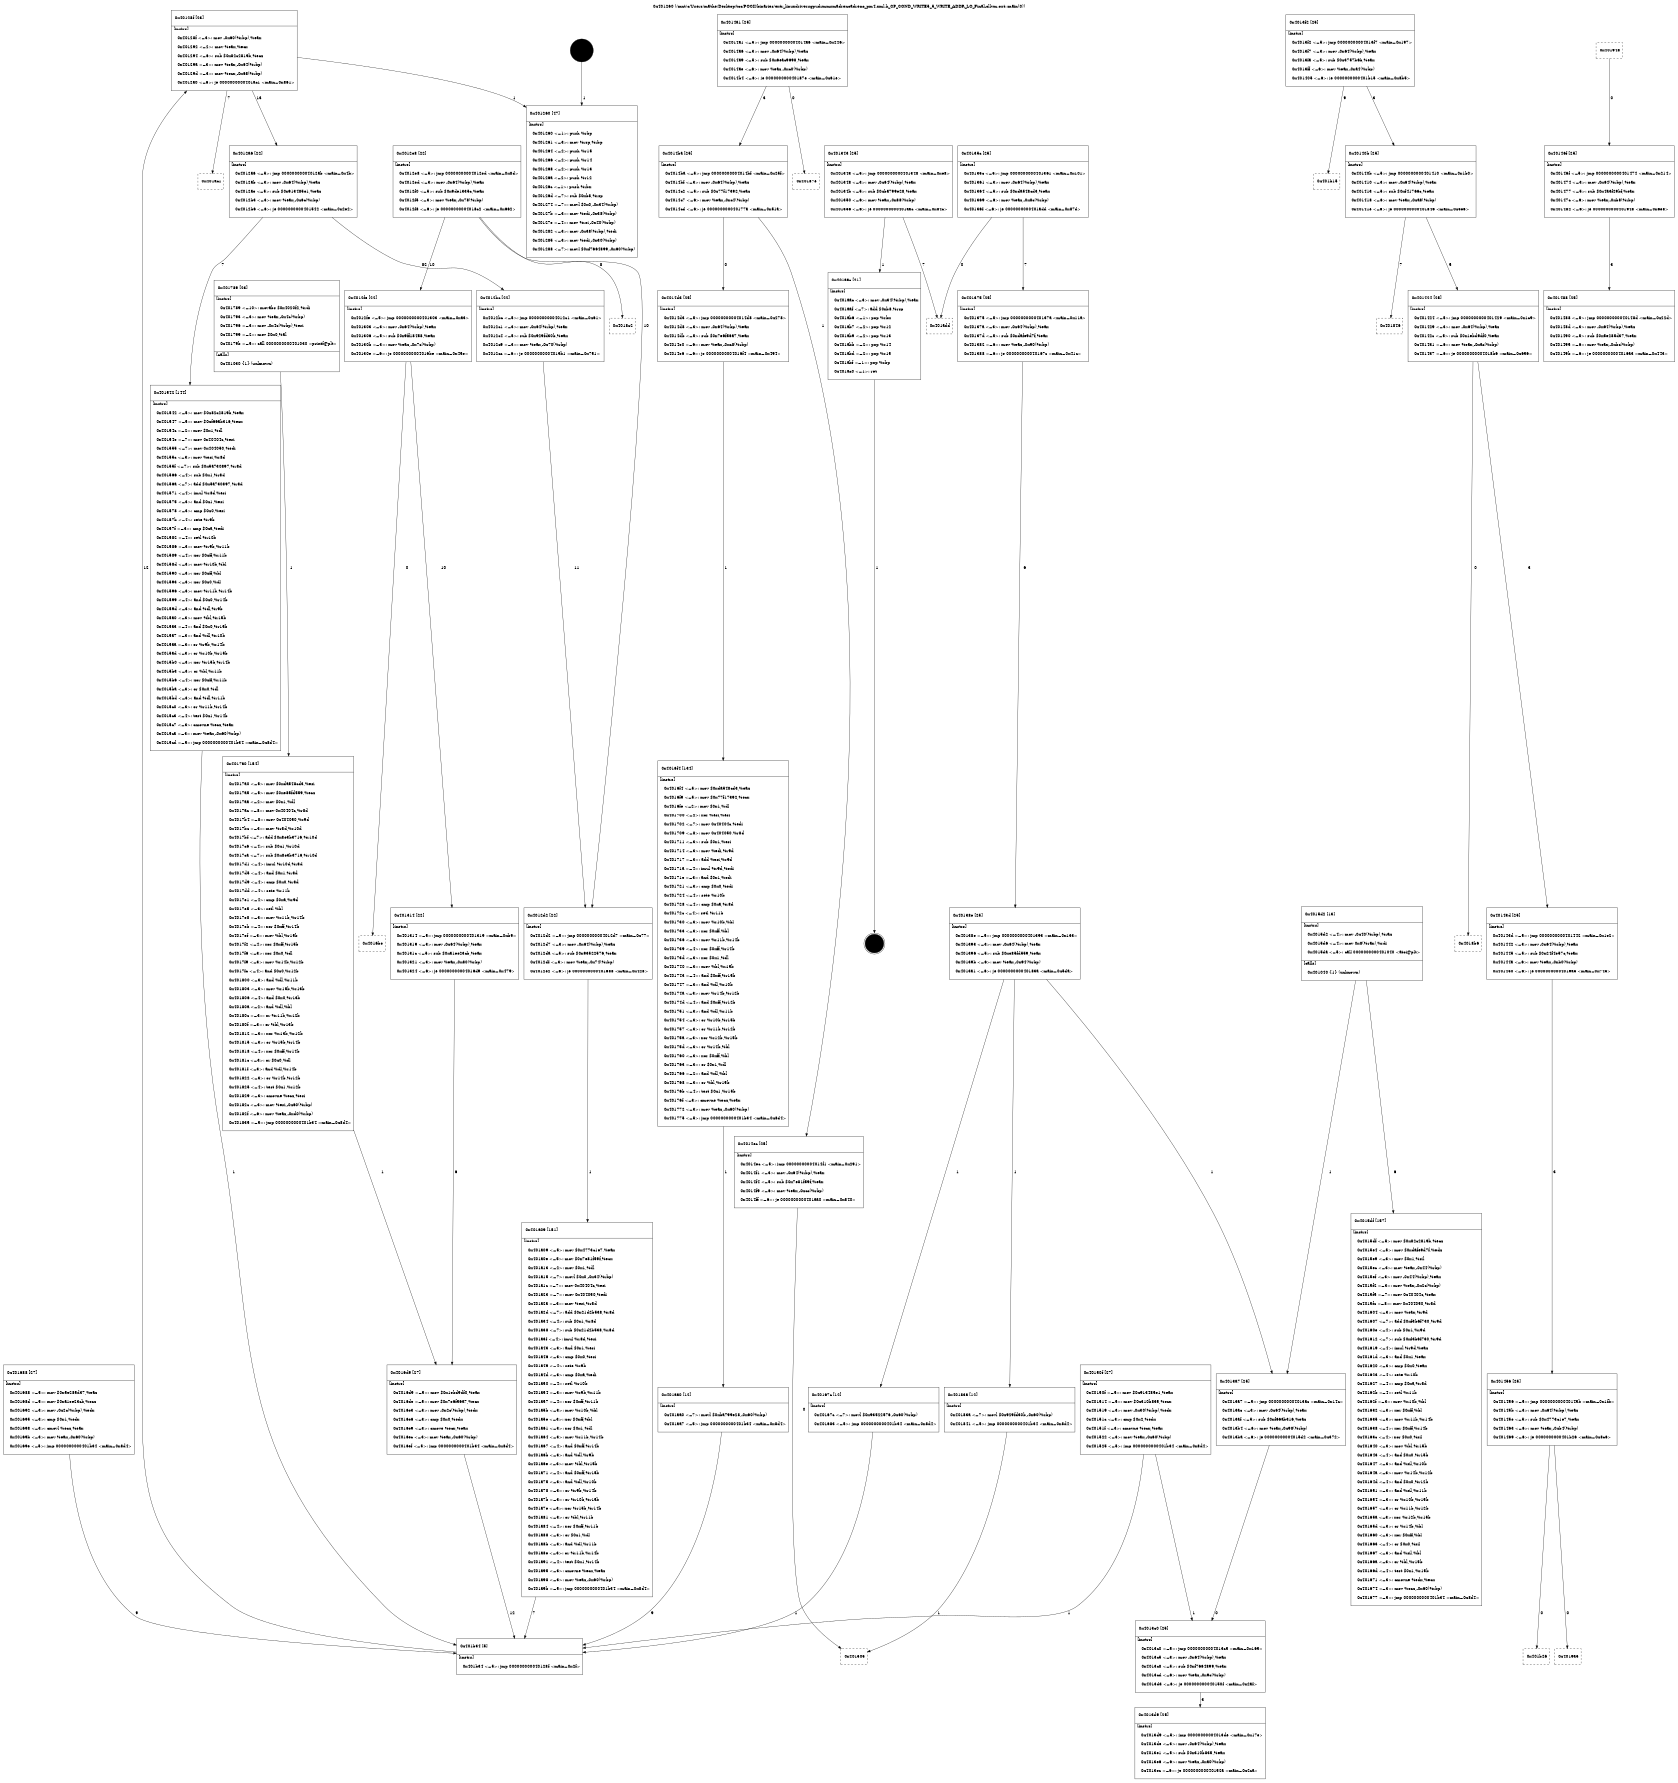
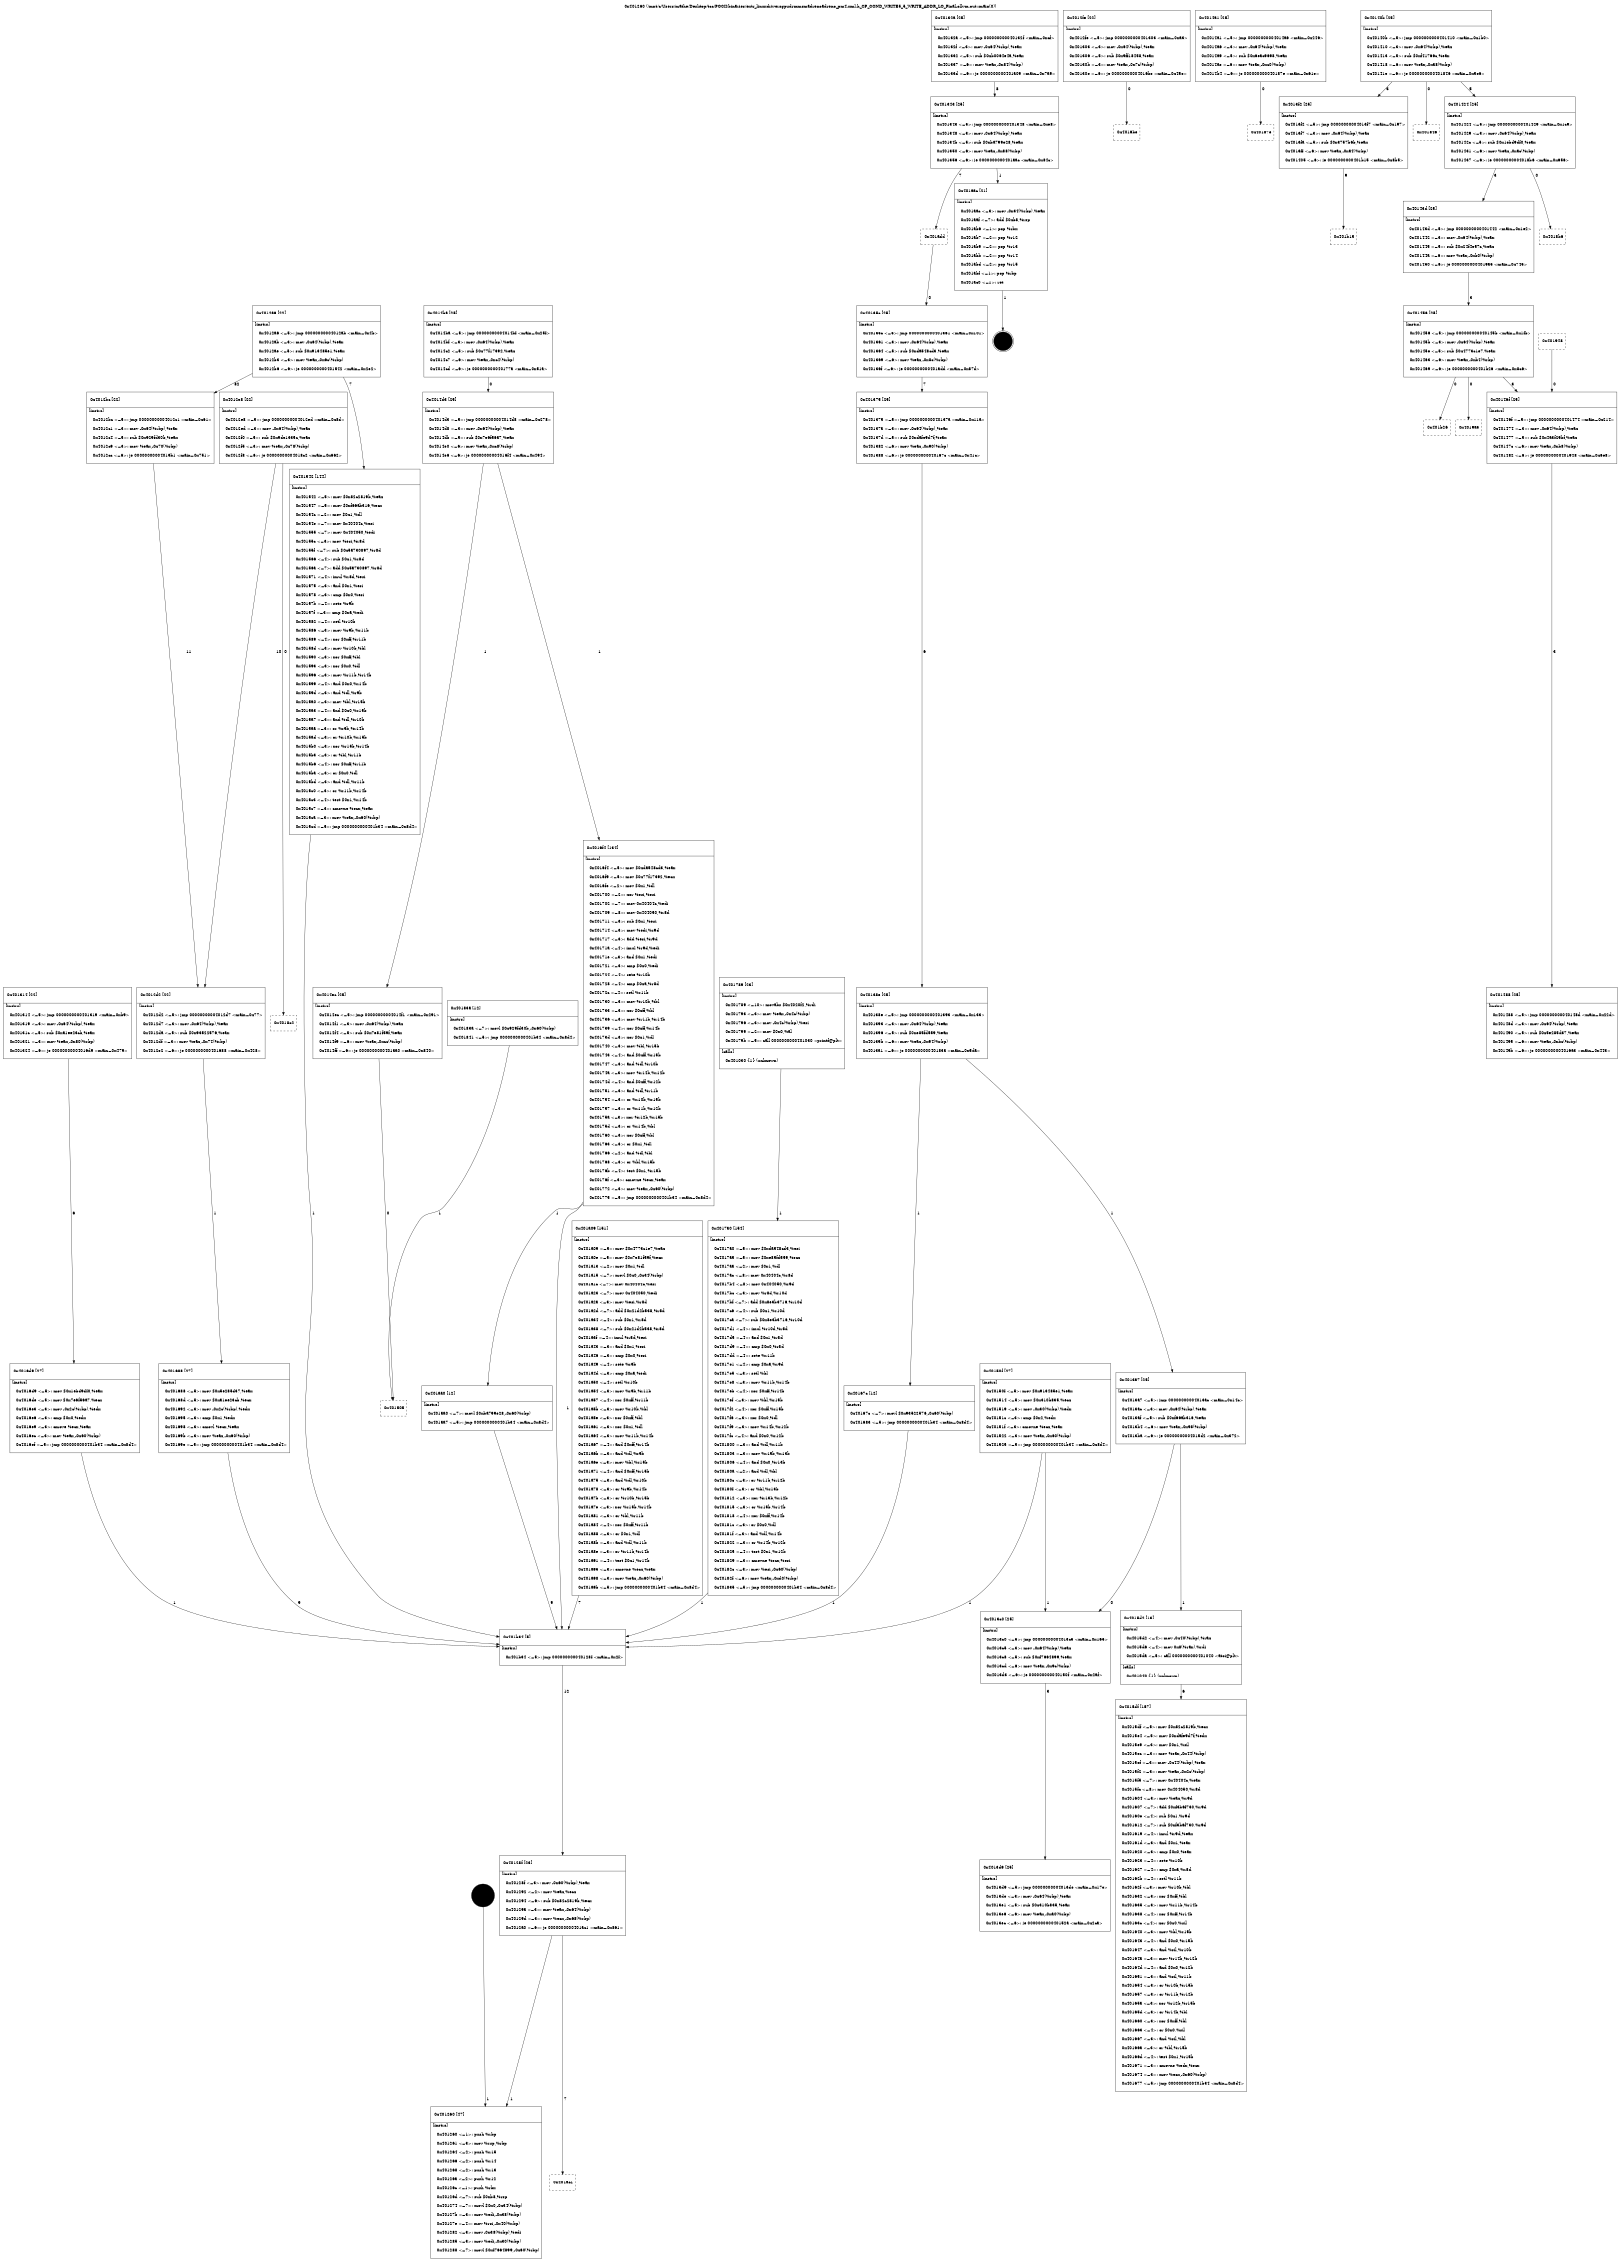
none -> (995, 46)
(753, 115) -> none
(1380, 115) -> (1386, 88)
(264, 117) -> none
(433, 252) -> none
(960, 263) -> (930, 274)
(600, 265) -> (285, 652)
(1400, 265) -> (1428, 89)
none -> (1509, 384)
(431, 633) -> none
(849, 669) -> (443, 725)
(588, 1099) -> (212, 1210)
(1322, 1176) -> (1181, 1526)
(1012, 1182) -> none
(394, 1246) -> (671, 1620)
none -> (556, 1410)
(512, 1613) -> (174, 1603)
